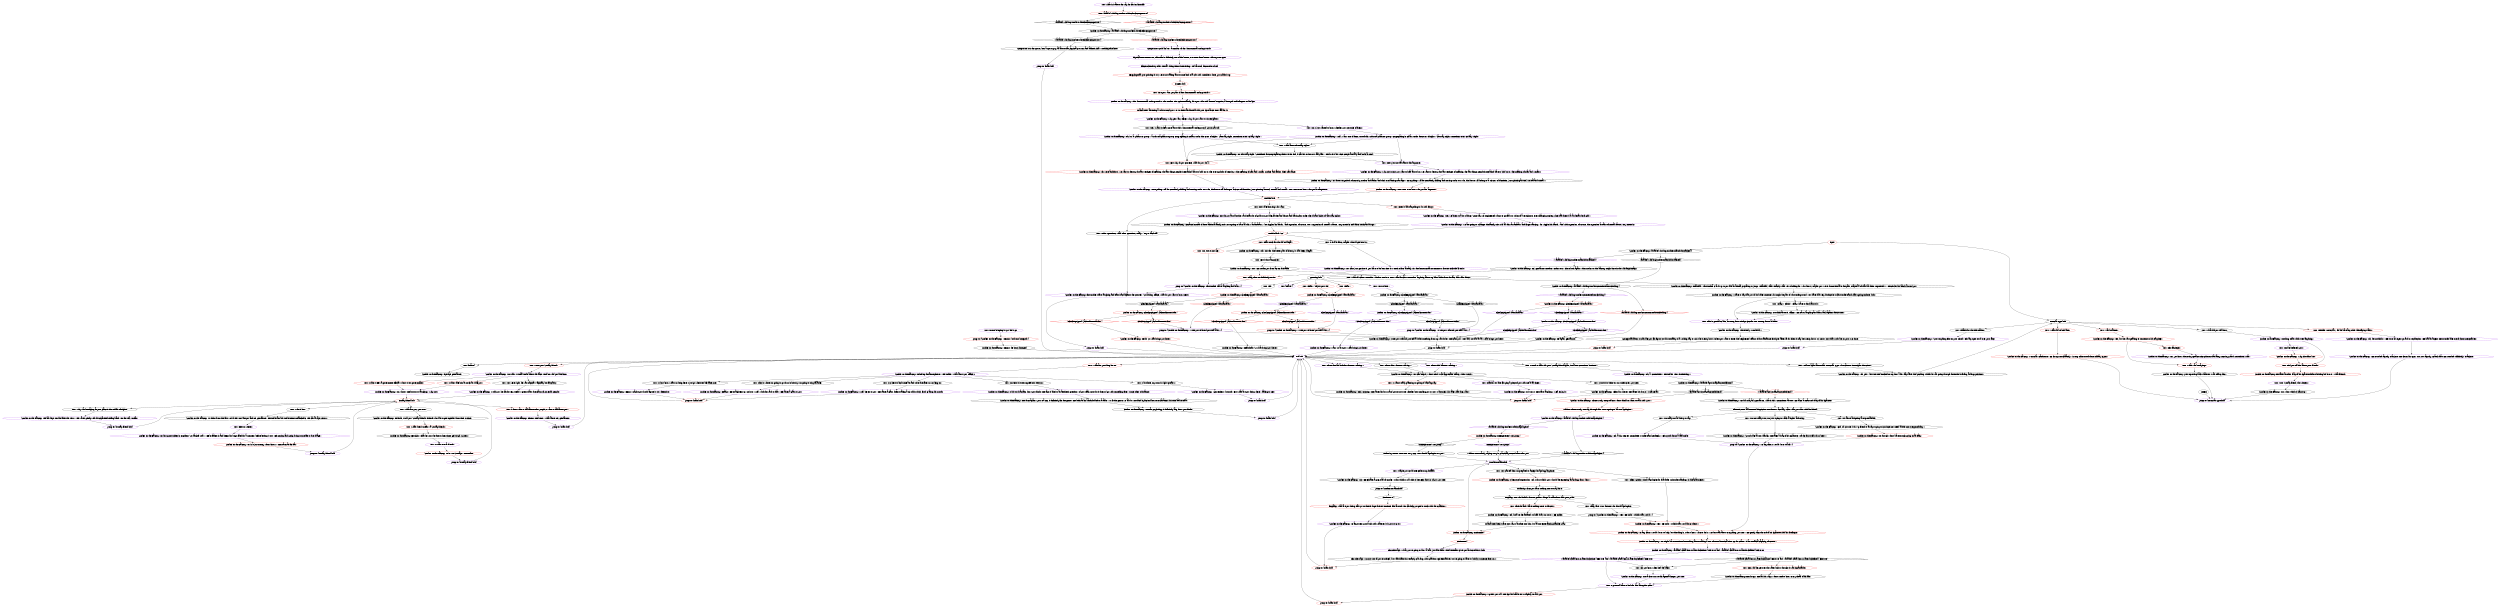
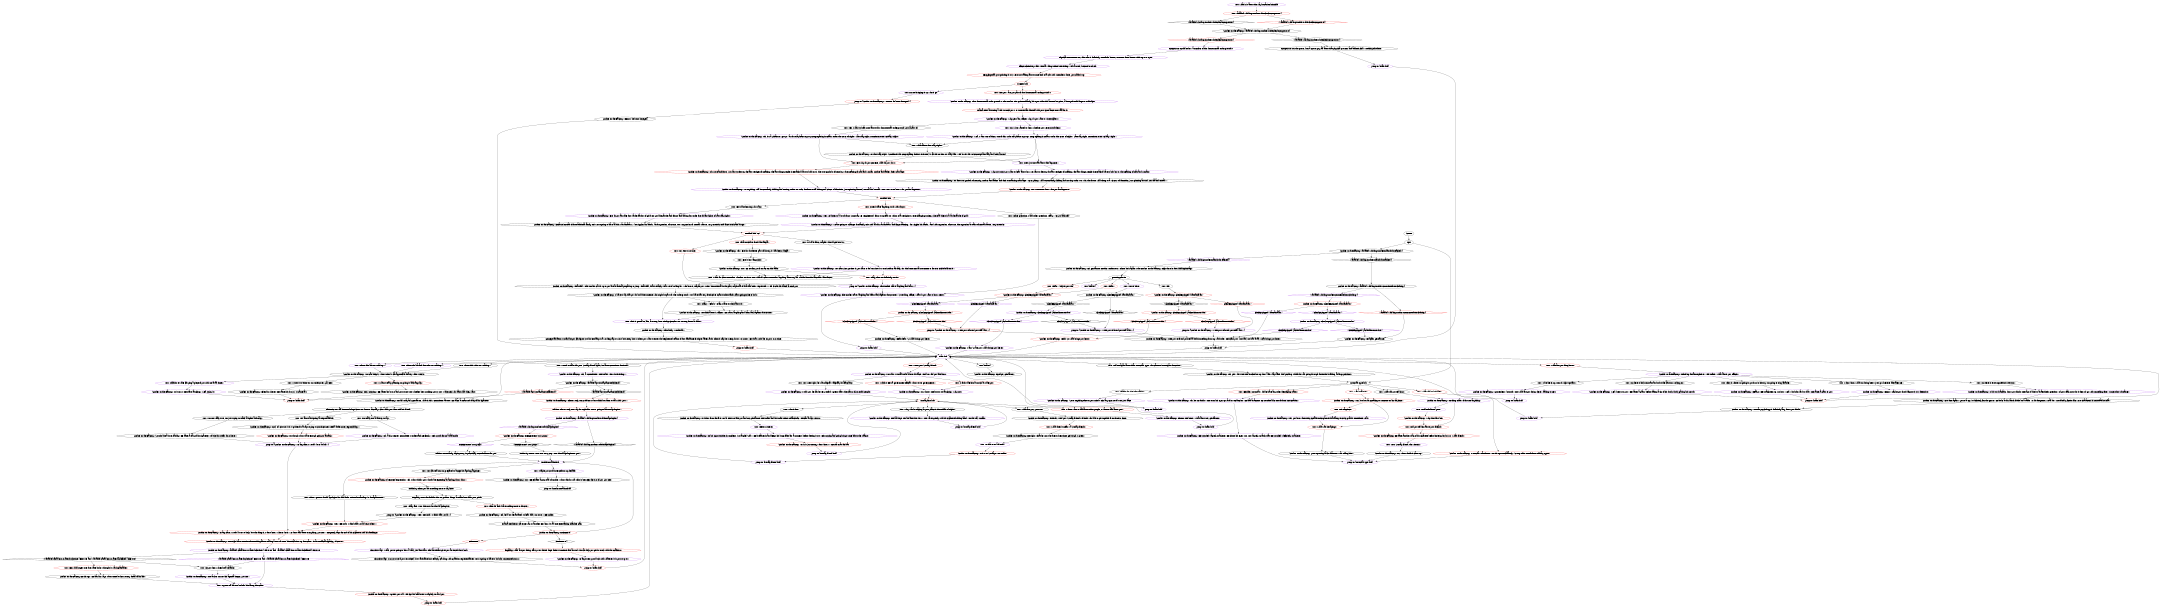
none -> (977, 88)
(1832, 242) -> (1409, 242)
(1316, 278) -> (1119, 278)
(1299, 357) -> (943, 357)
(2207, 396) -> (1409, 237)
(407, 401) -> (928, 401)
(1389, 493) -> (558, 537)
